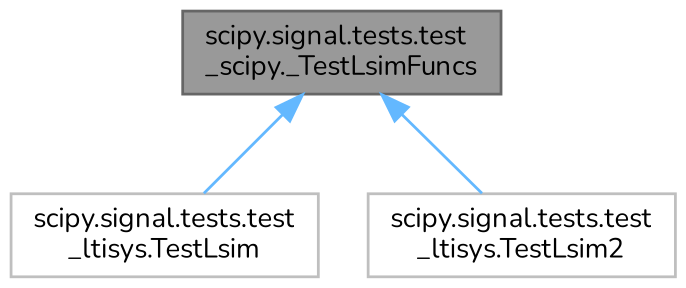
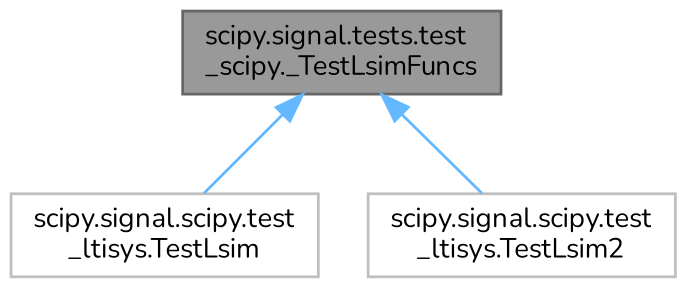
(165, 235) -> (165, 235)
(522, 235) -> (522, 235)
